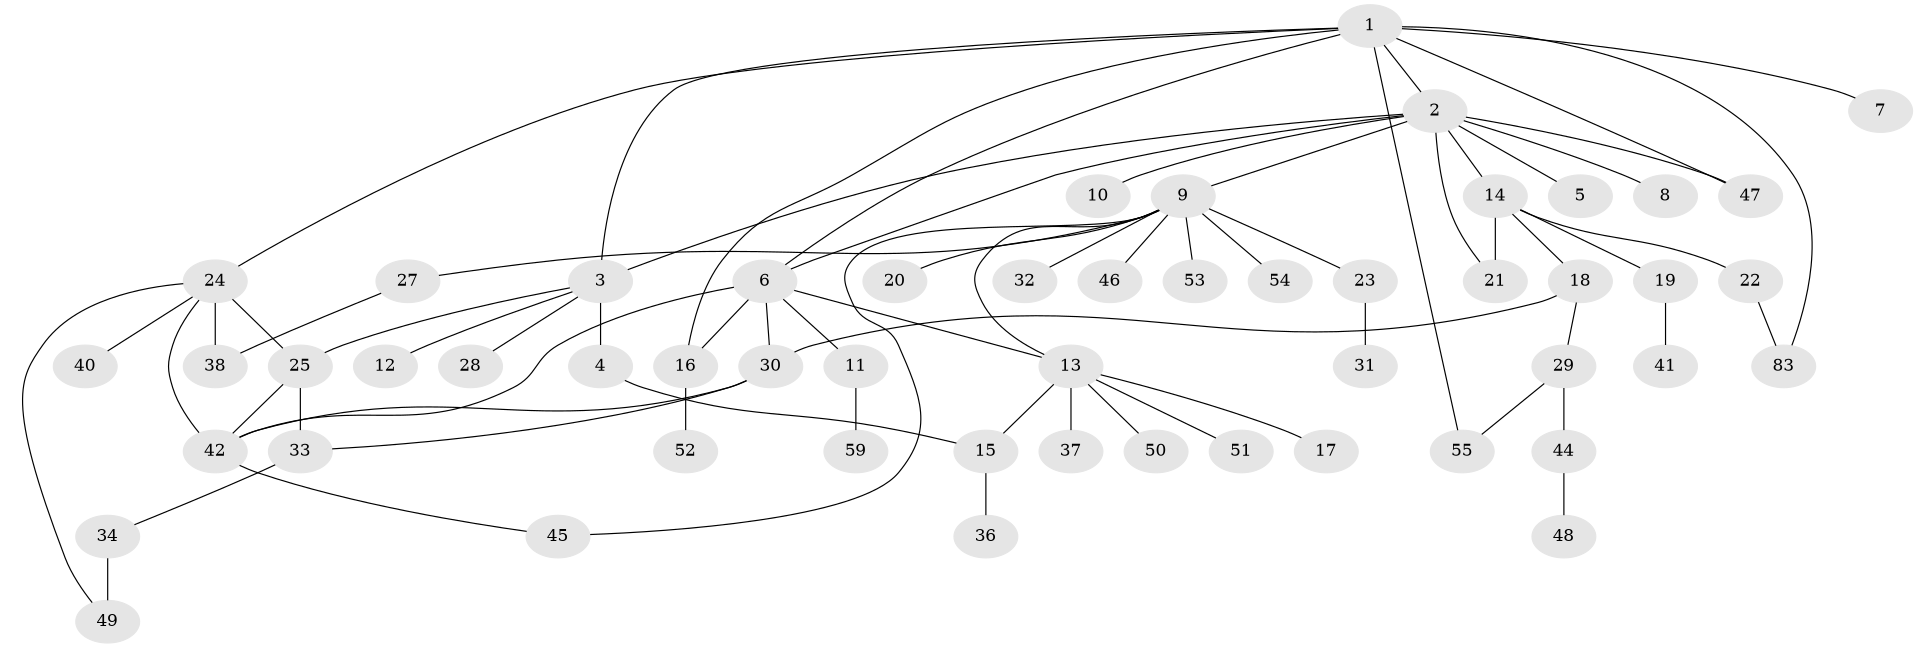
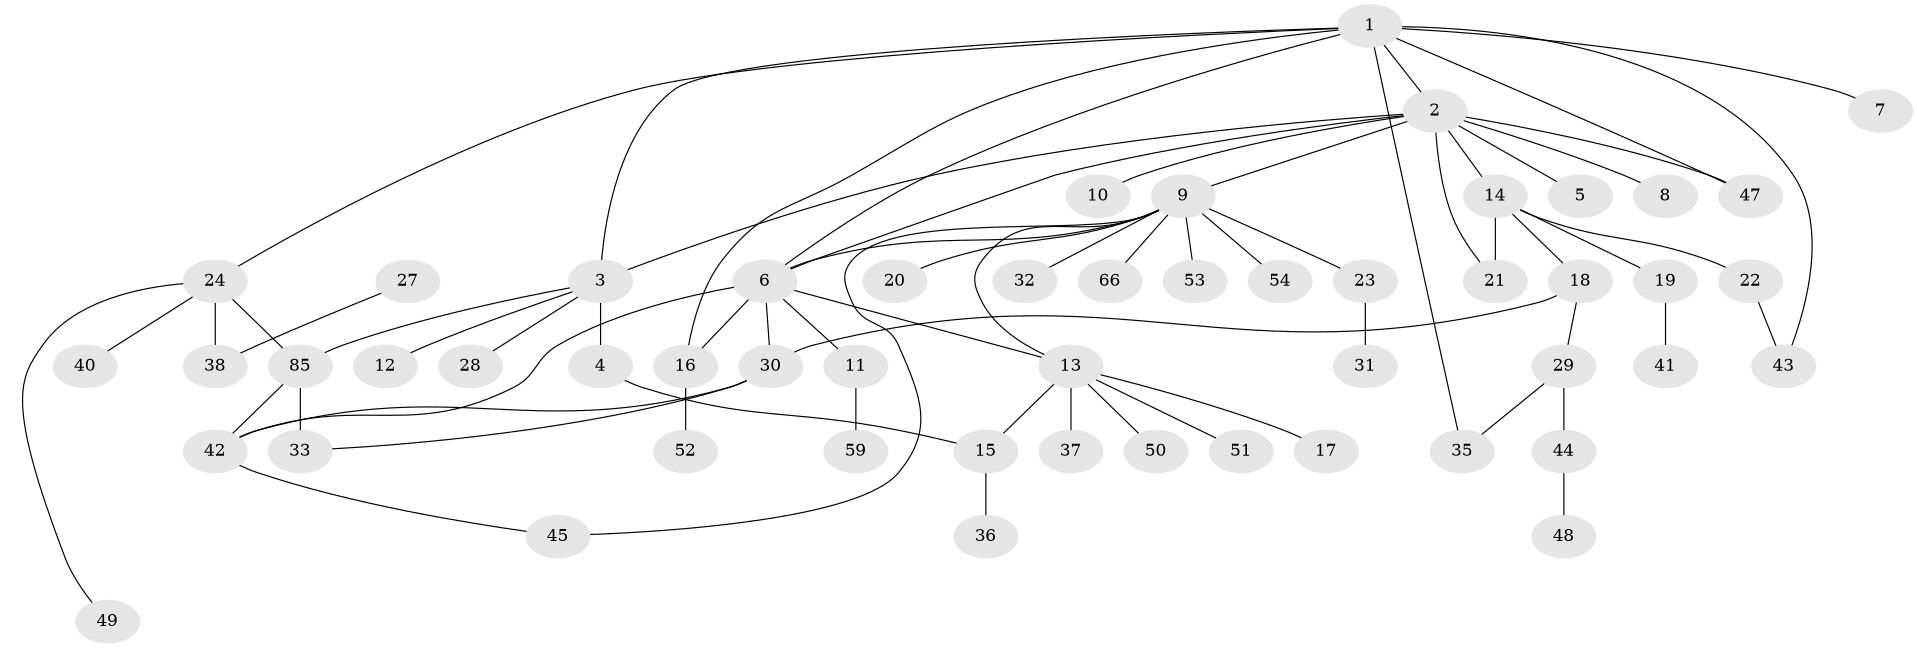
(783, 252) -> (975, 240)
(1110, 281) -> (1110, 281)
(169, 366) -> none
(300, 366) -> (300, 366)
(1784, 366) -> (1784, 366)
(1462, 452) -> (1462, 452)
(108, 537) -> none
